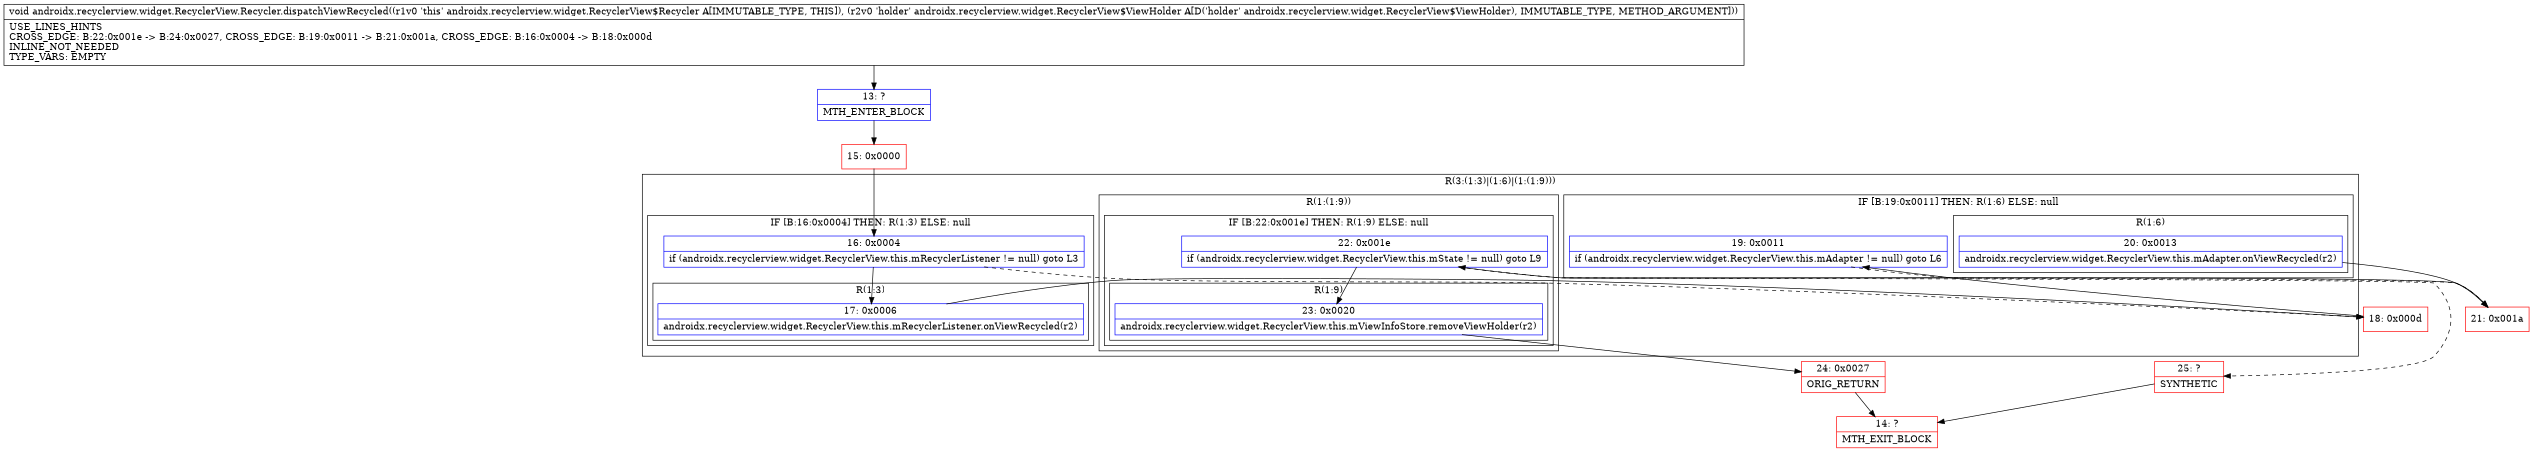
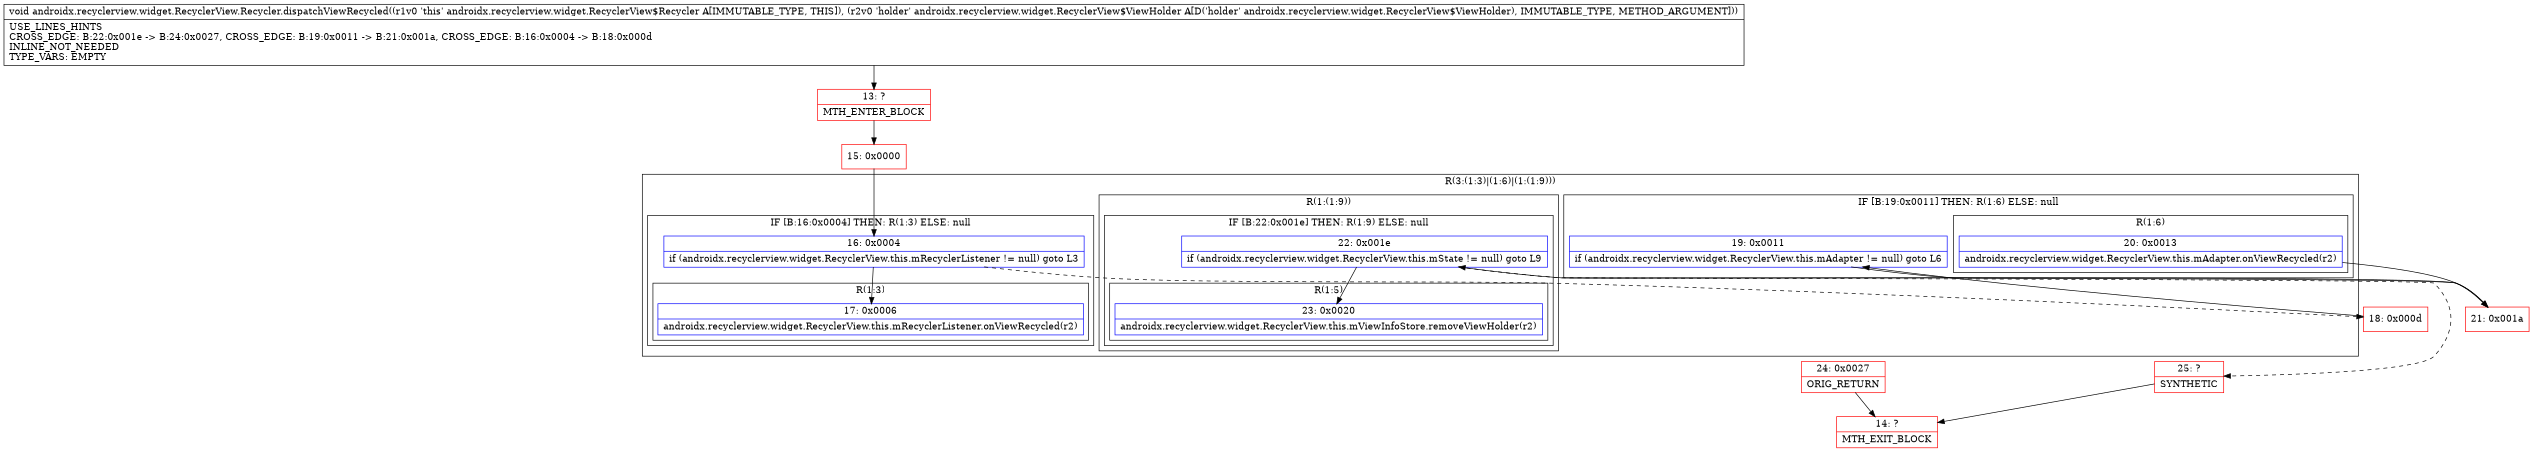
(874, 105) -> (874, 105)
(2170, 279) -> (2170, 279)
(1651, 283) -> none
(1329, 291) -> (1329, 291)
(1620, 352) -> none
